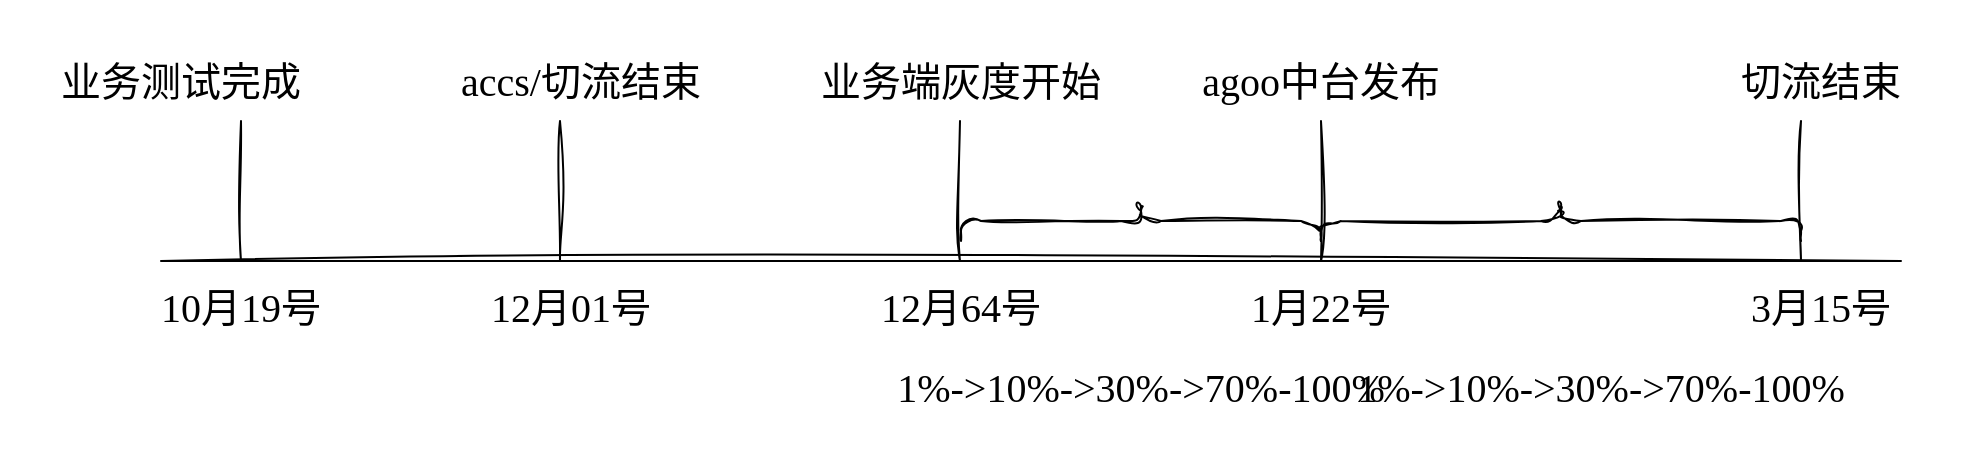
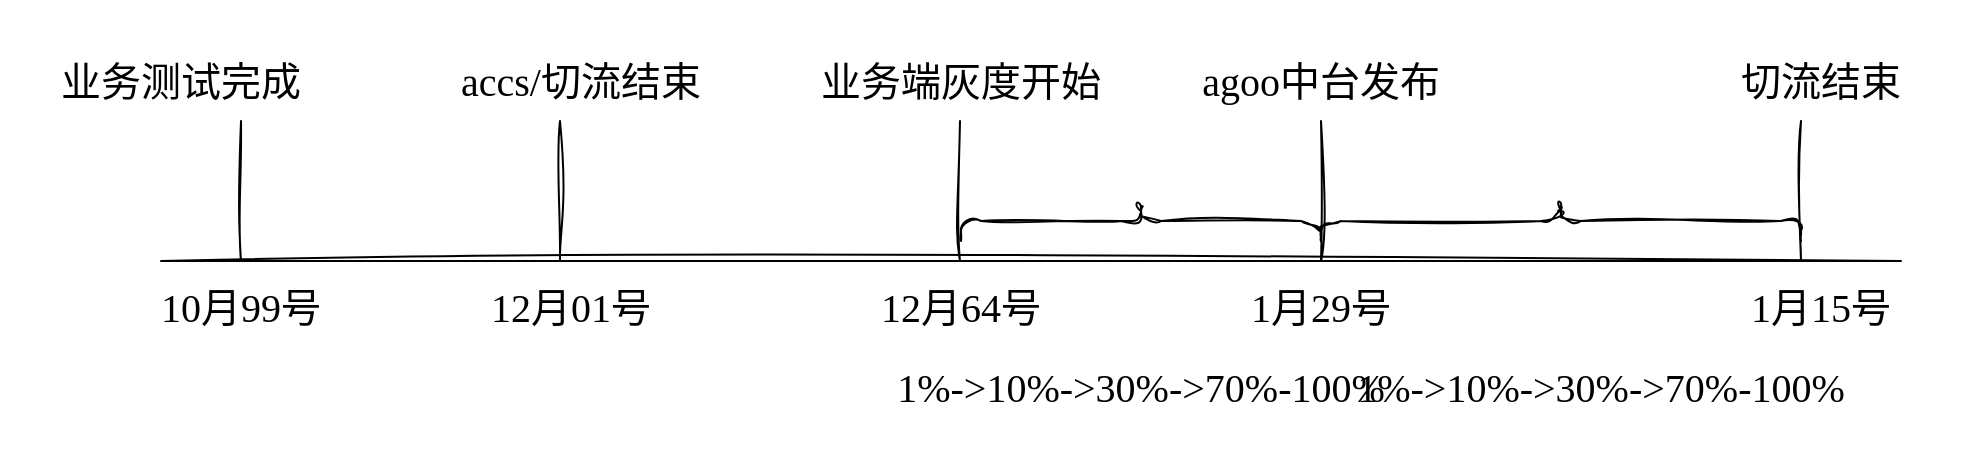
(242, 307) -> (242, 307)
(1322, 307) -> (1322, 307)
(1822, 307) -> (1822, 307)
